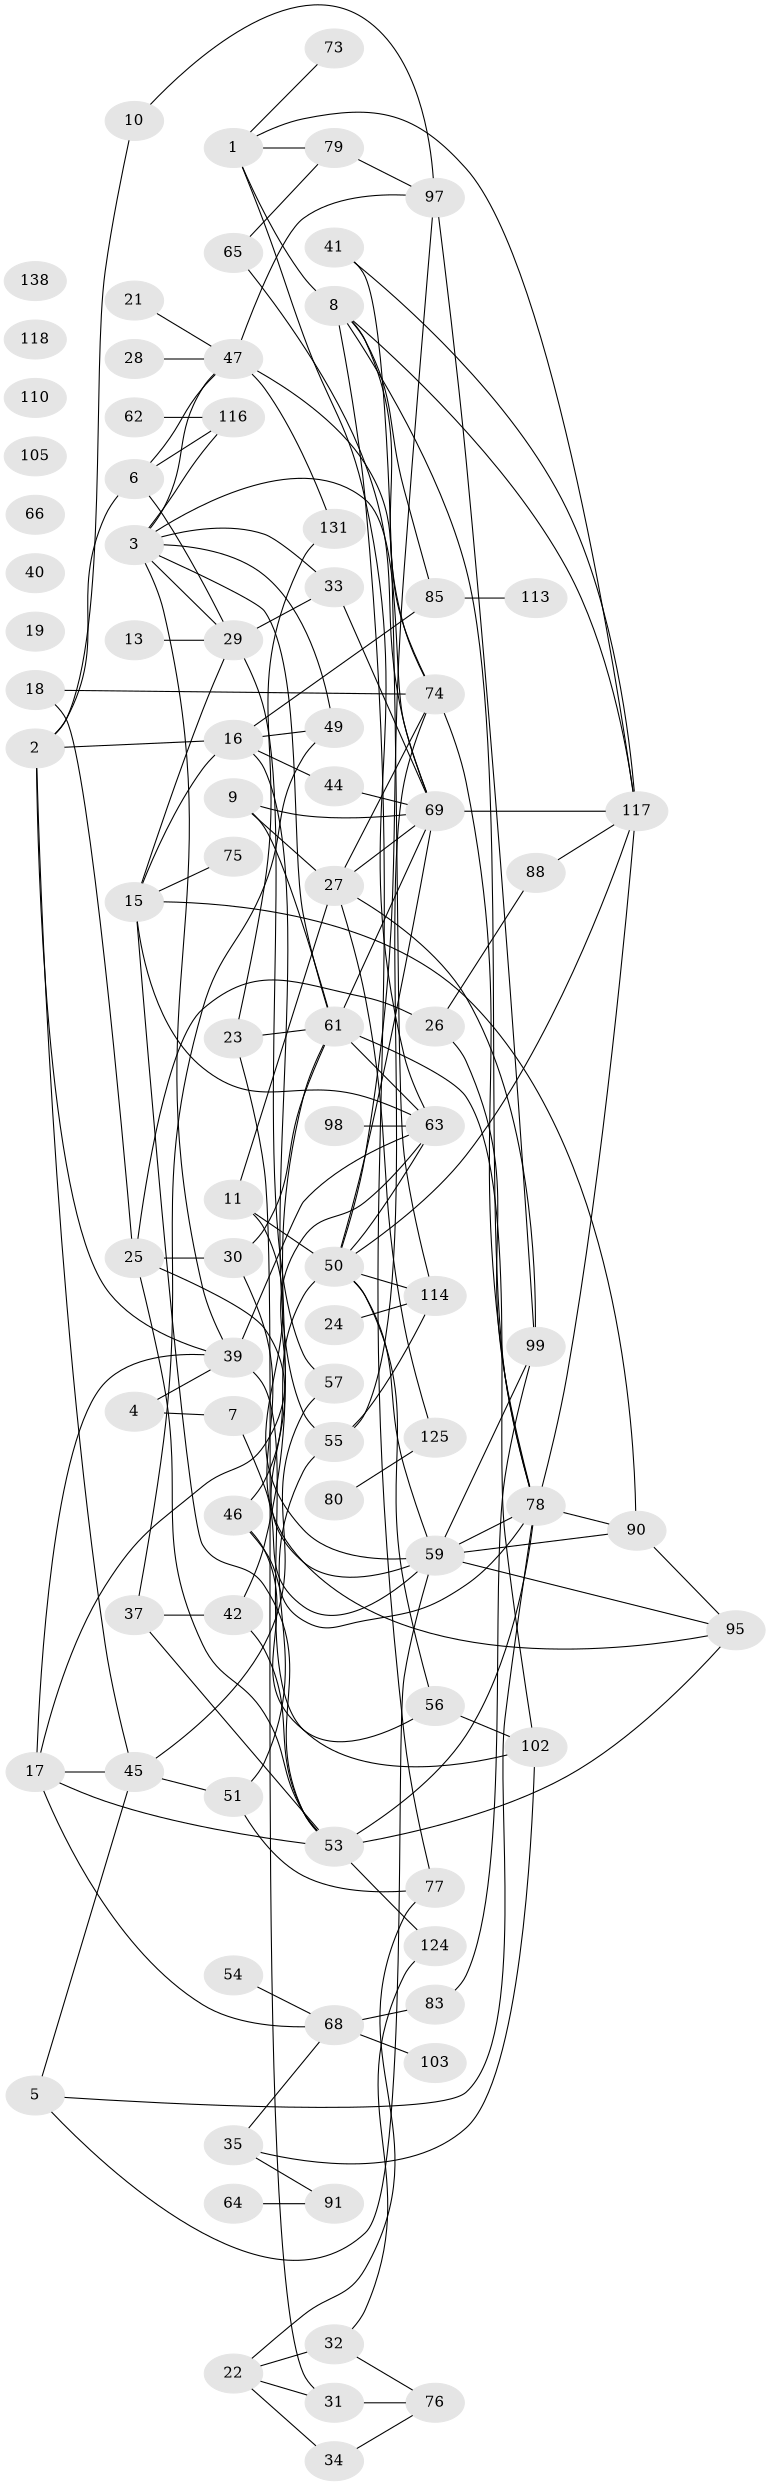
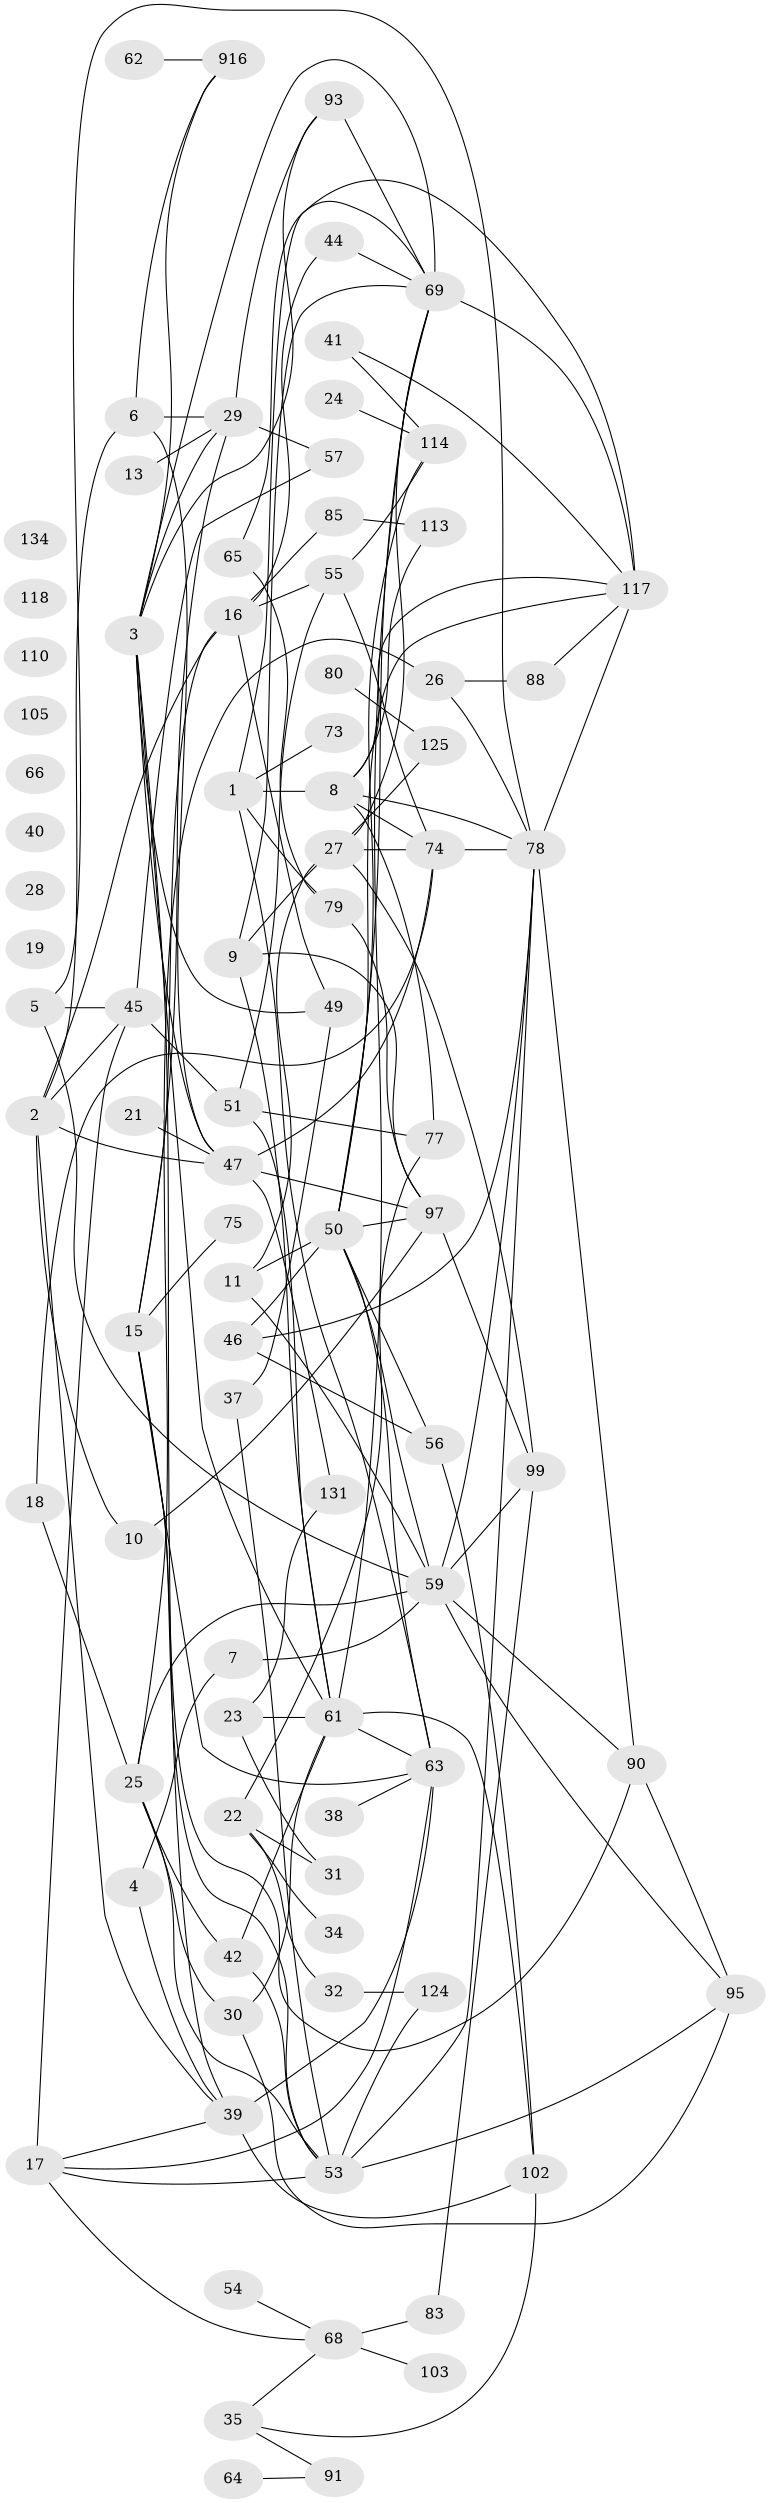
(35, 281) -> (35, 540)
(184, 359) -> (130, 1151)
(233, 417) -> (233, 60)
(399, 468) -> (388, 662)
(334, 587) -> (334, 101)
none -> (396, 1041)
(334, 1126) -> (334, 1817)
none -> (297, 1407)
(183, 1615) -> (192, 1906)
(435, 2403) -> none
